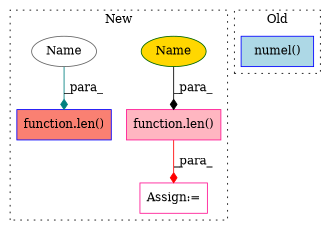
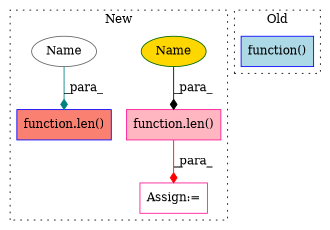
(277, 51) -> (277, 51)
